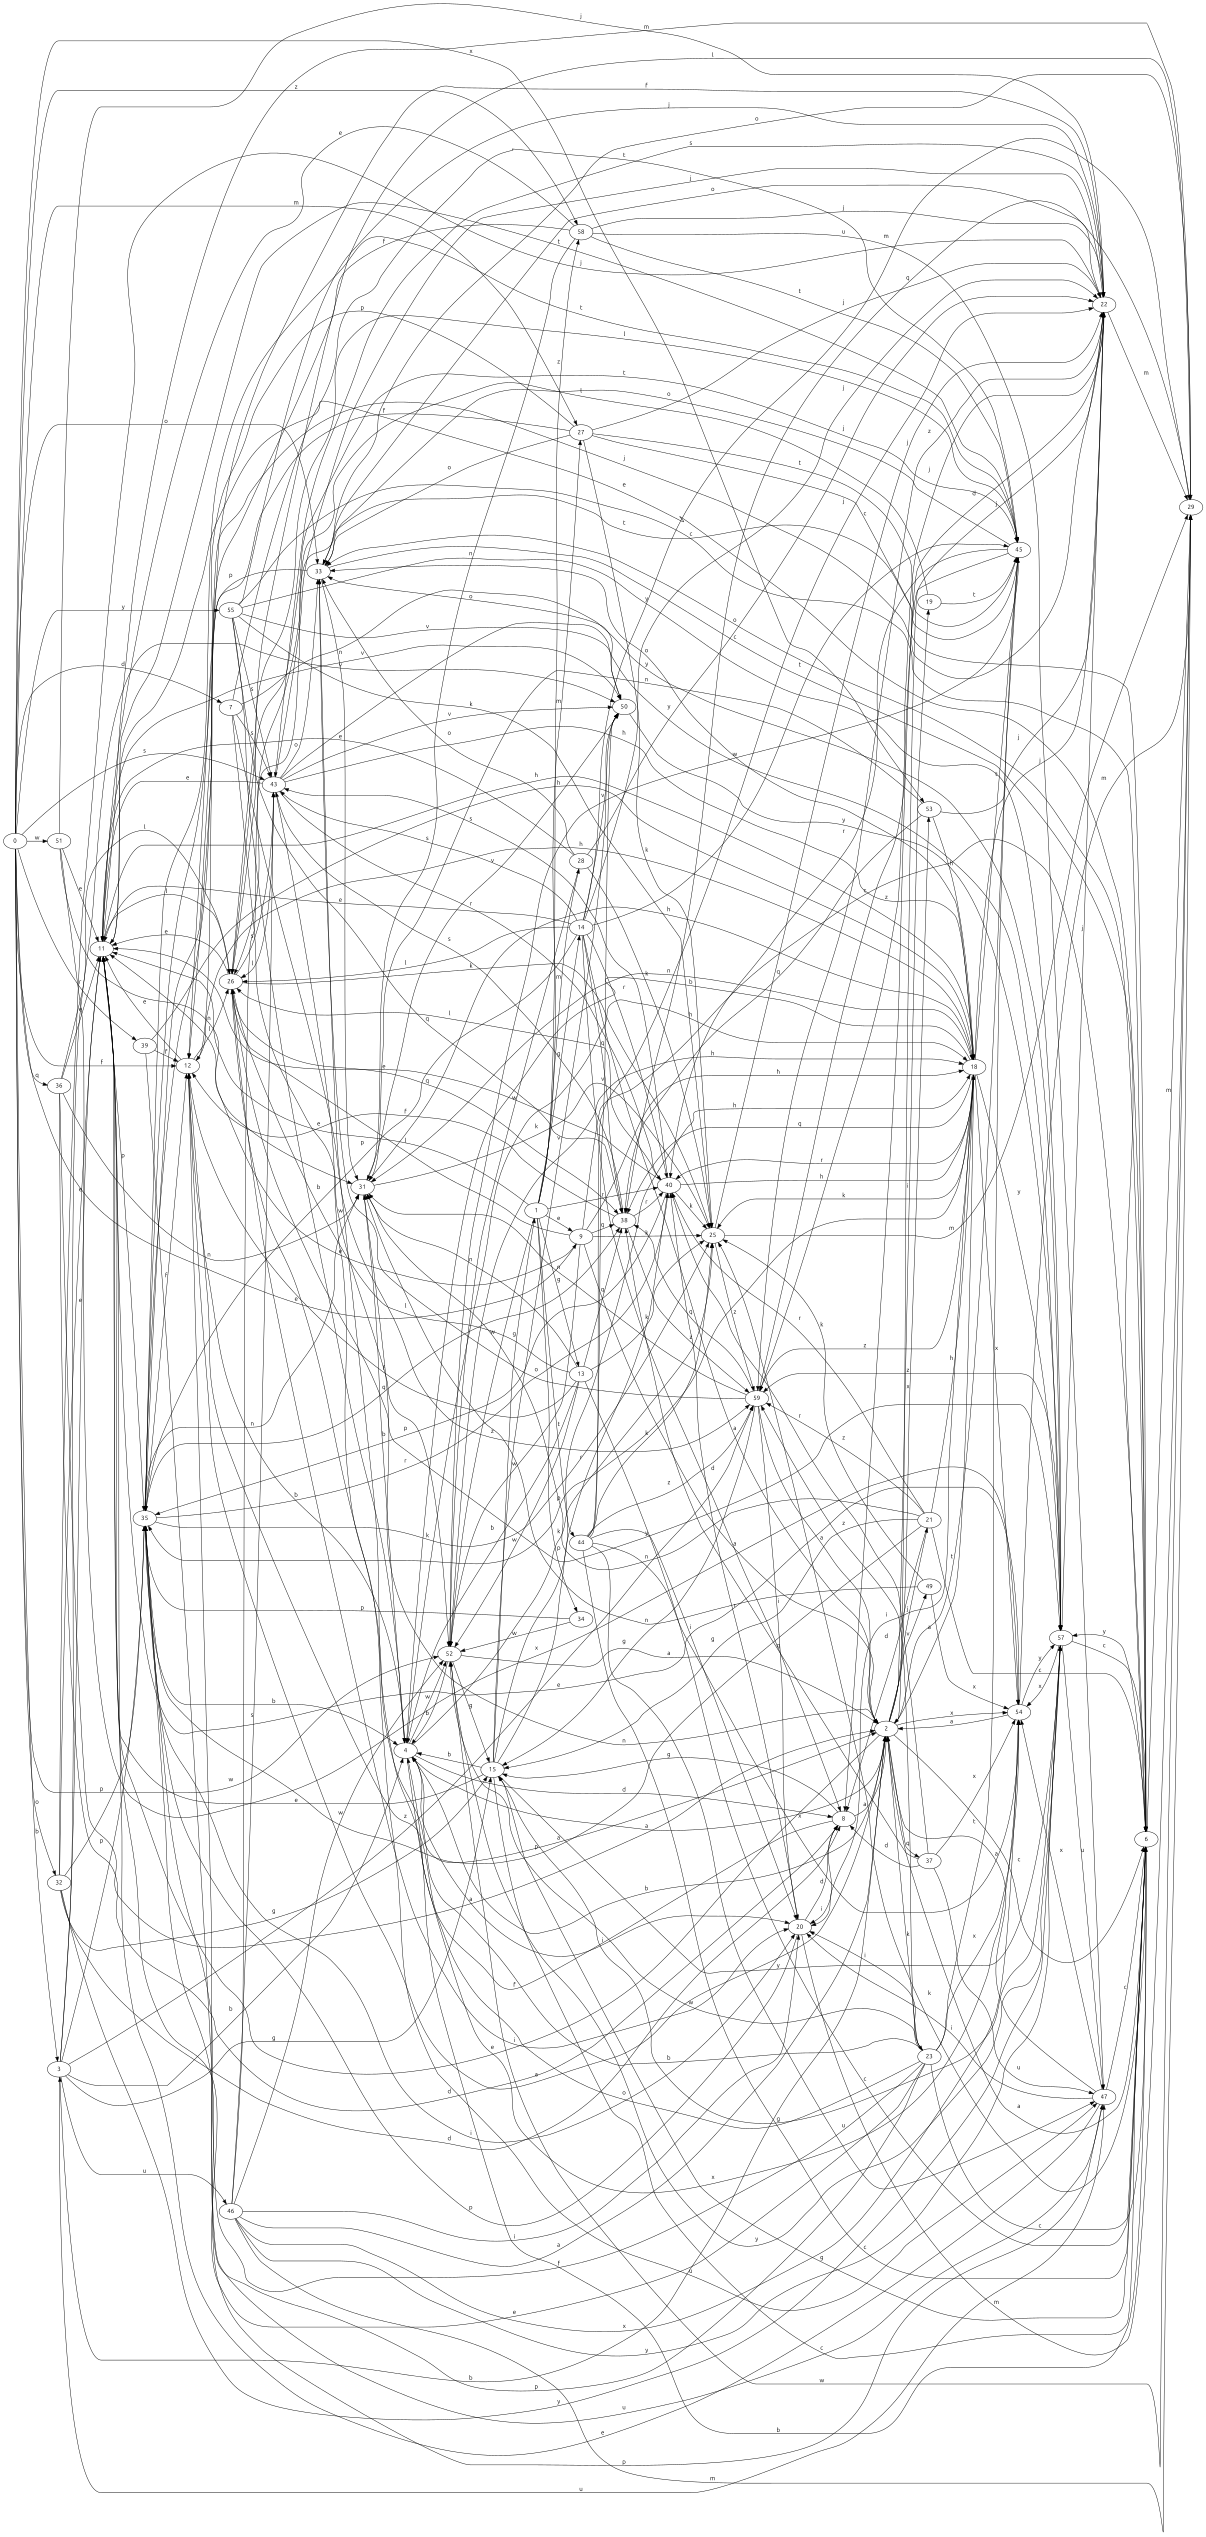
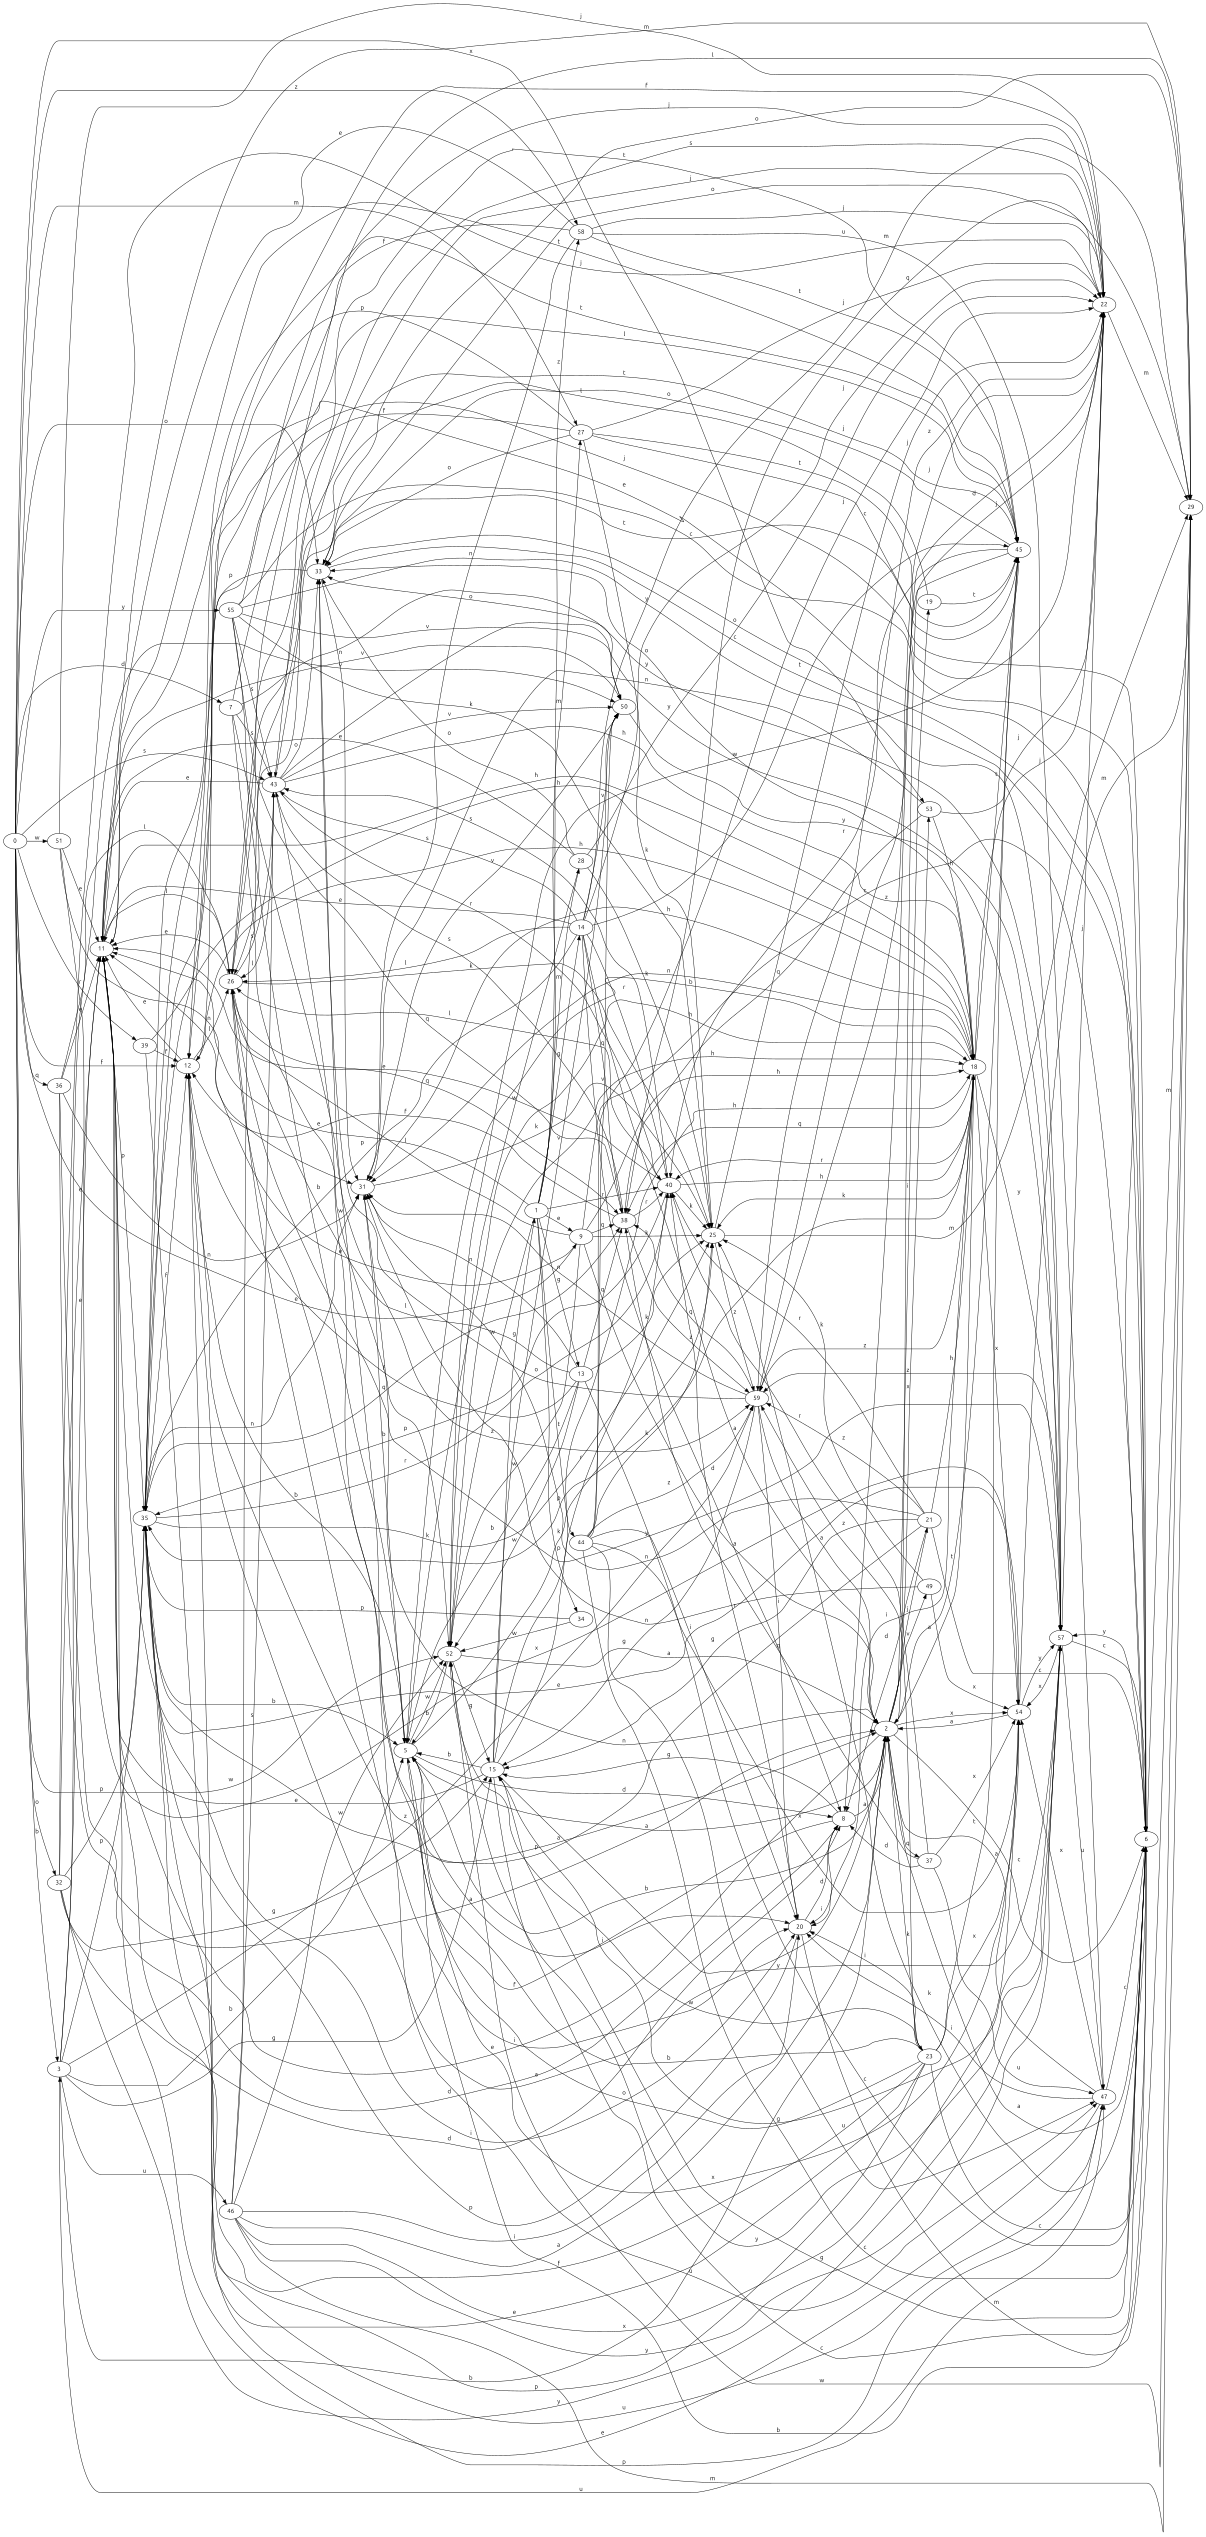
(406, 1751) -> (406, 1751)
